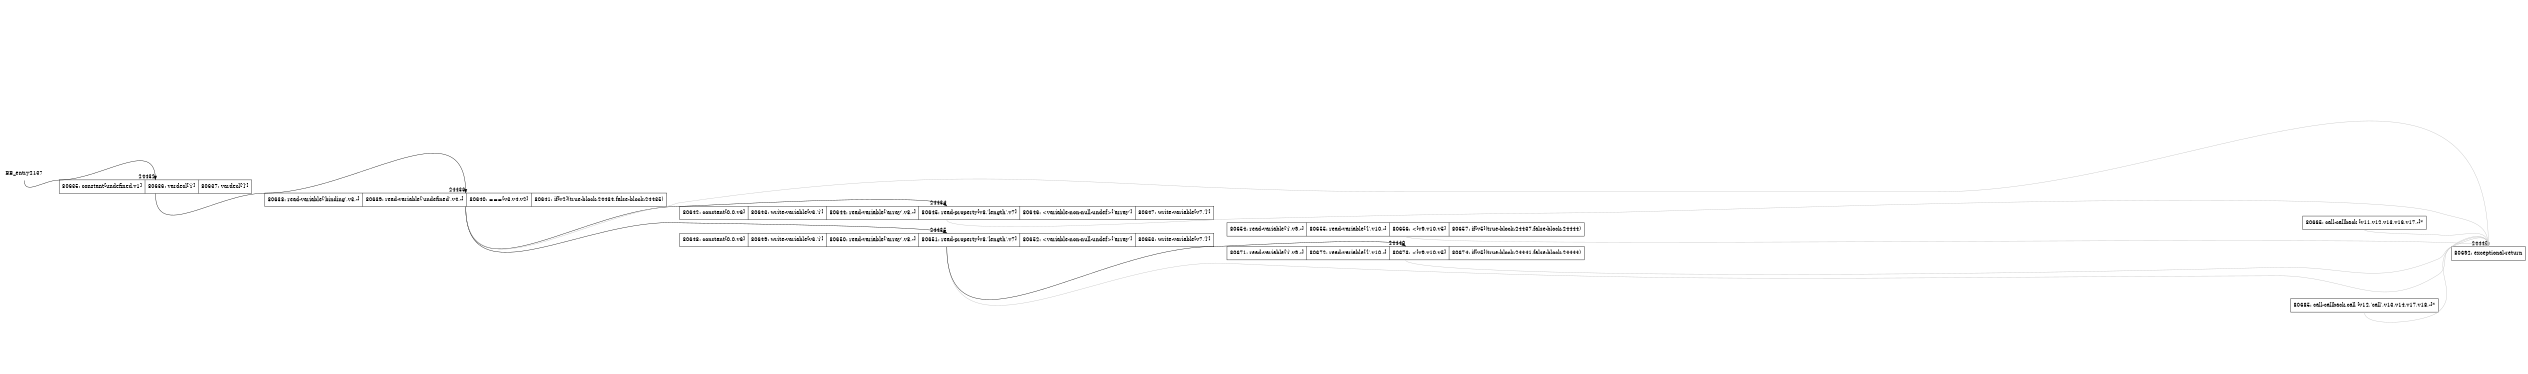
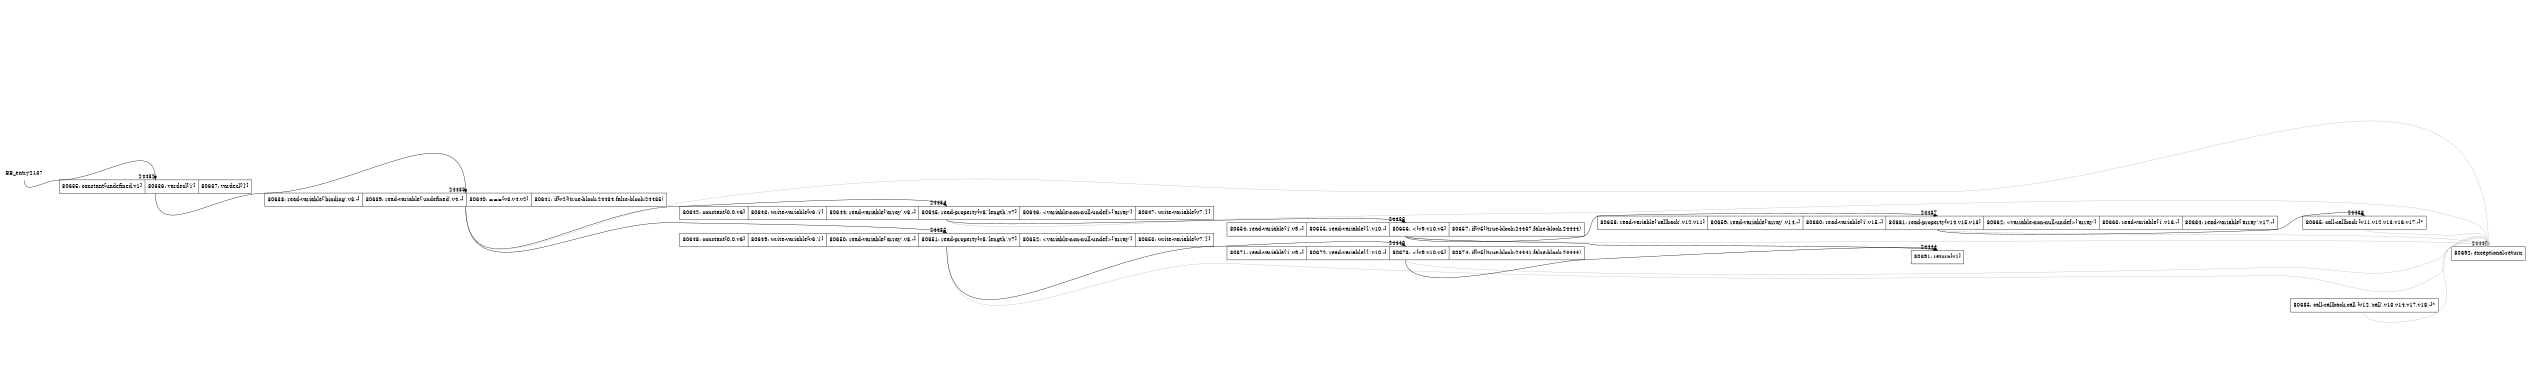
none -> (1083, 223)
none -> (1937, 223)
none -> (1937, 257)
